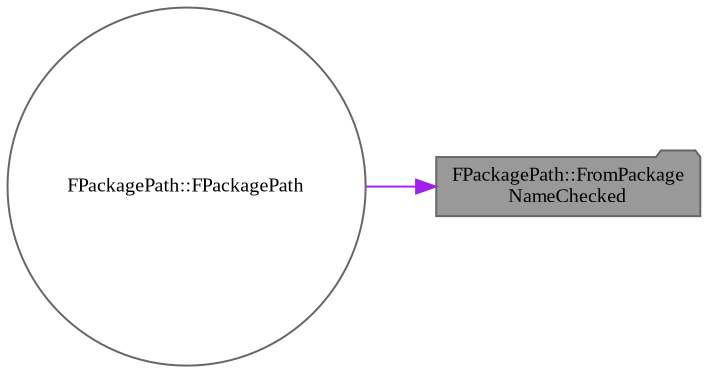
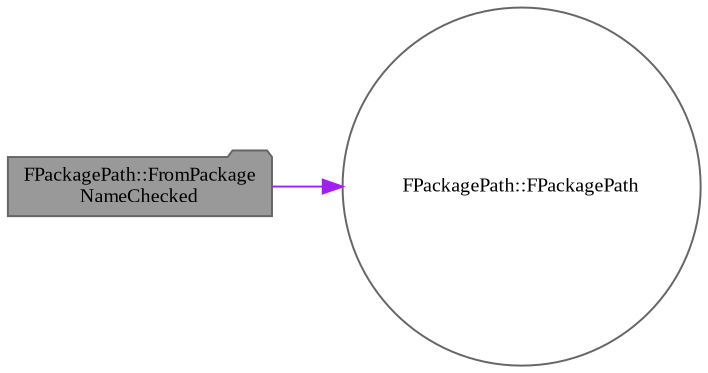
(391, 187) -> (297, 187)
